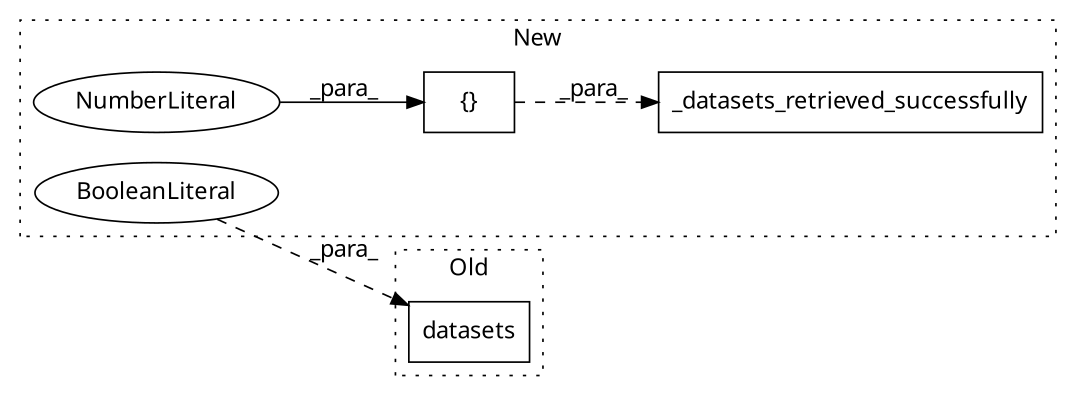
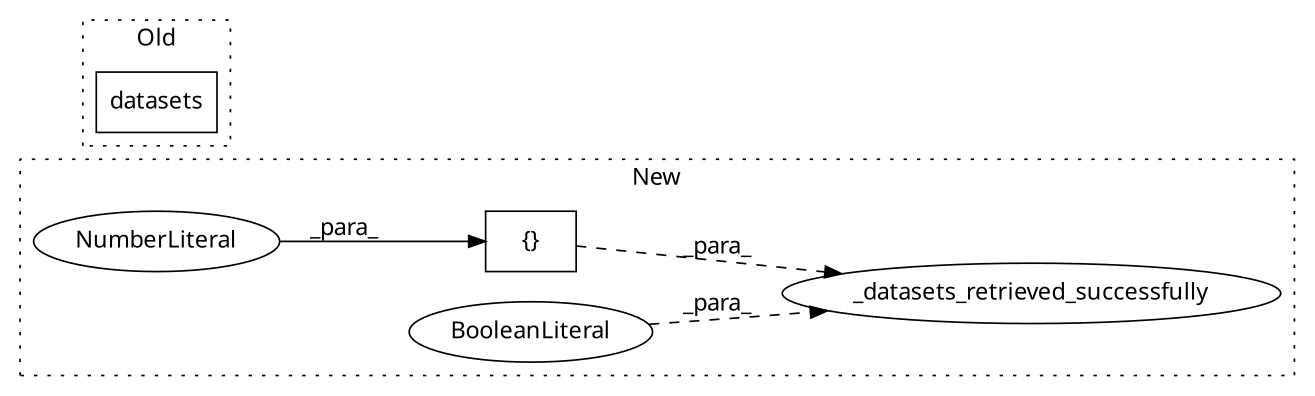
(851, 102) -> (1031, 293)
(305, 259) -> (730, 319)
